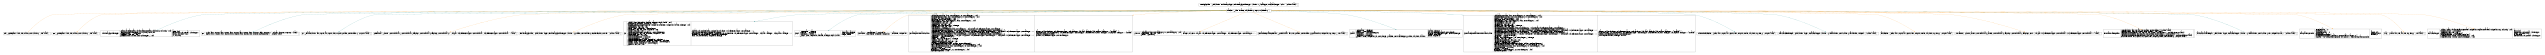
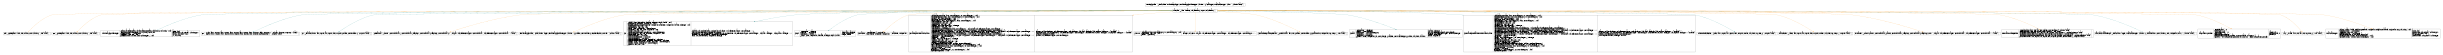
(1829, 34) -> none
